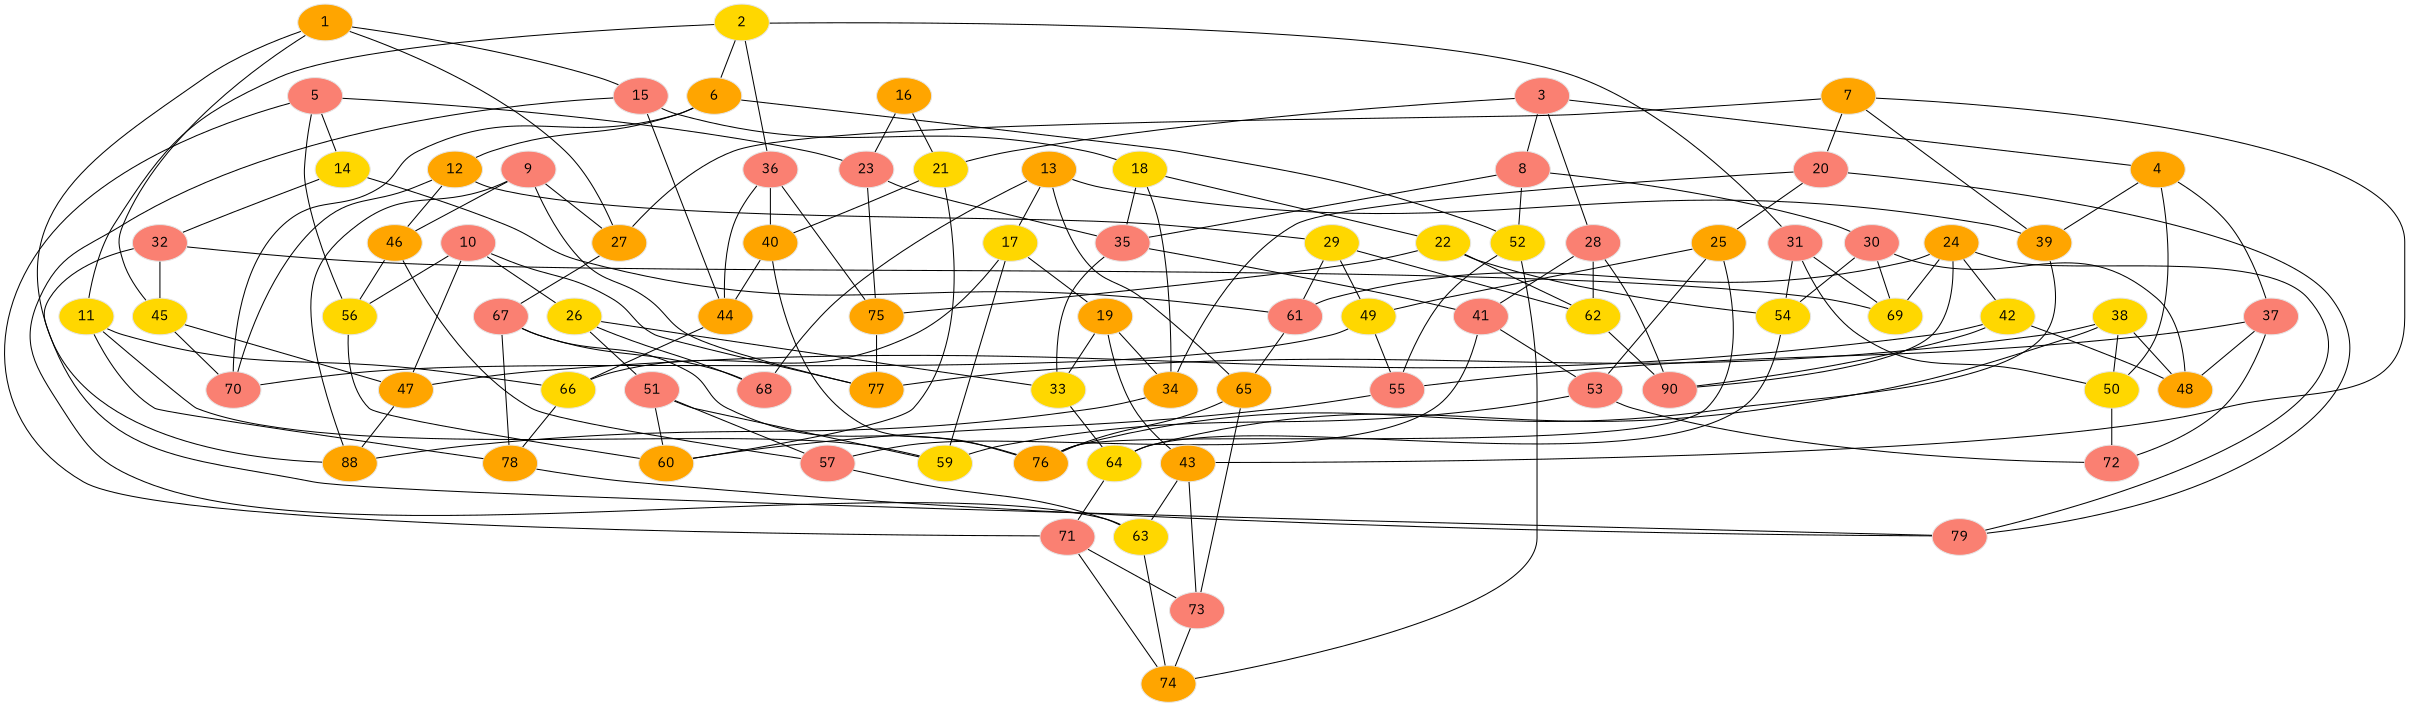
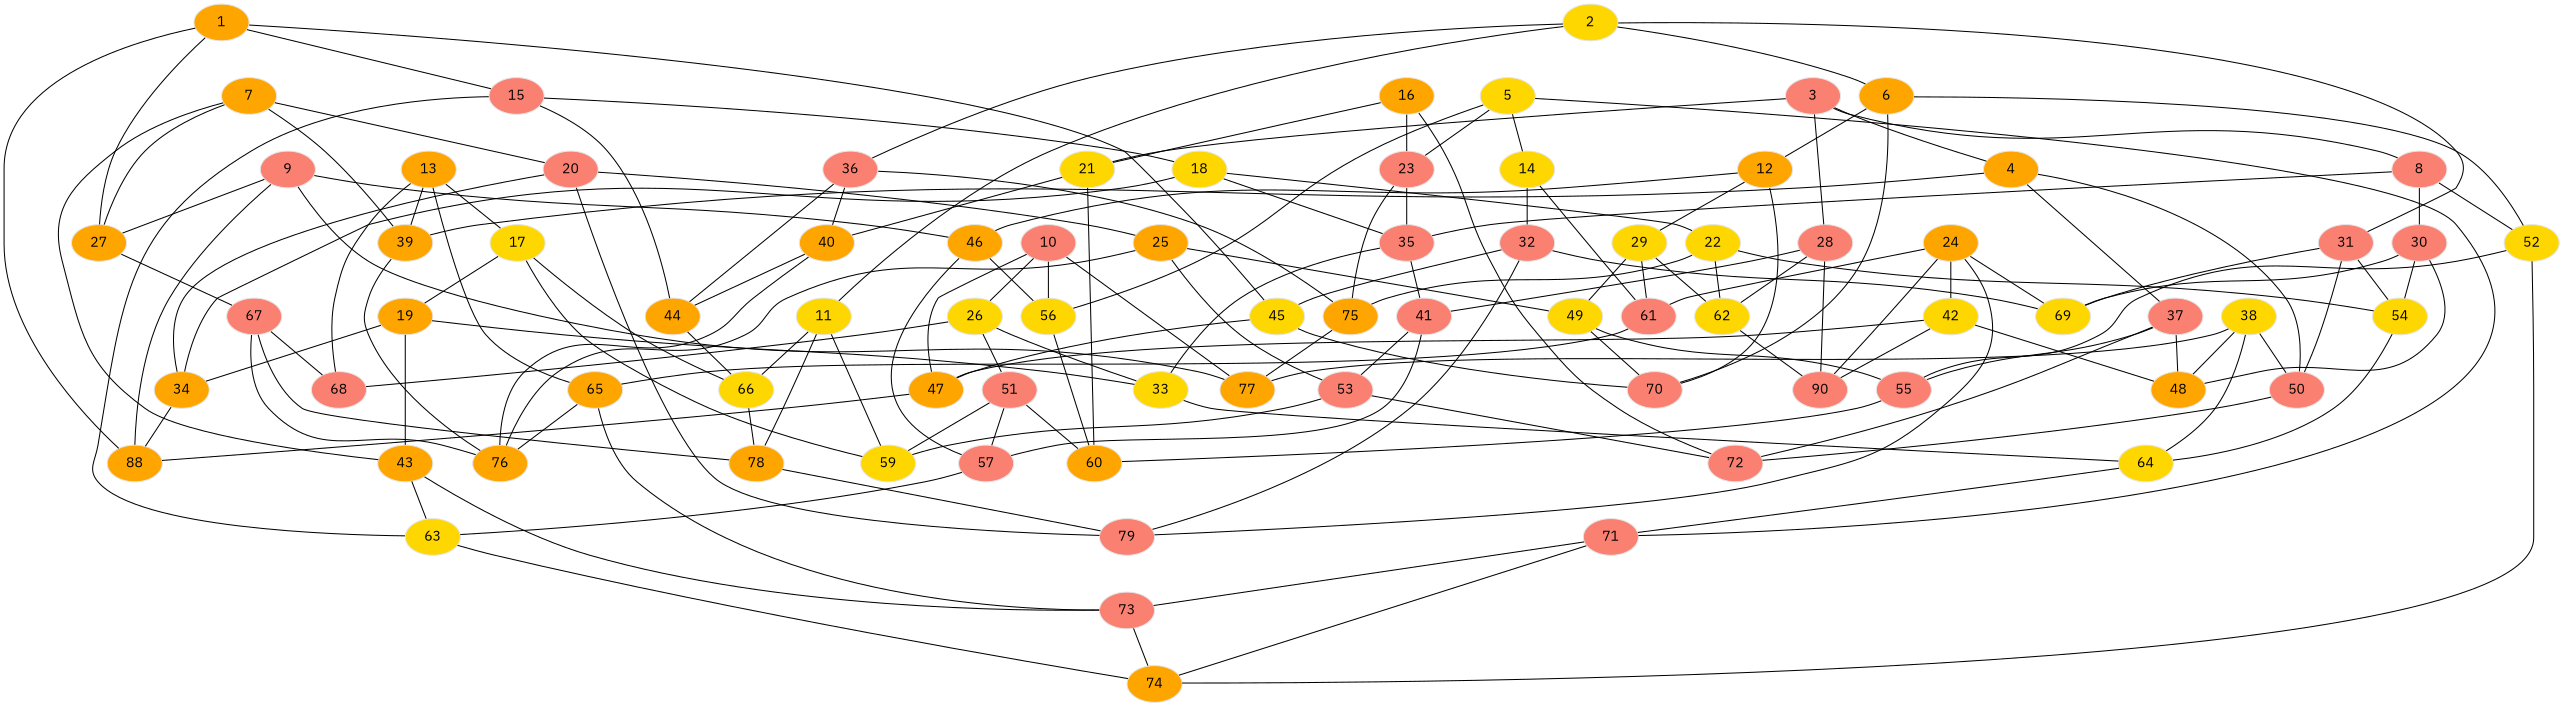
(315, 96) -> (1508, 96)
none -> (1526, 319)
(2112, 390) -> (2297, 390)
